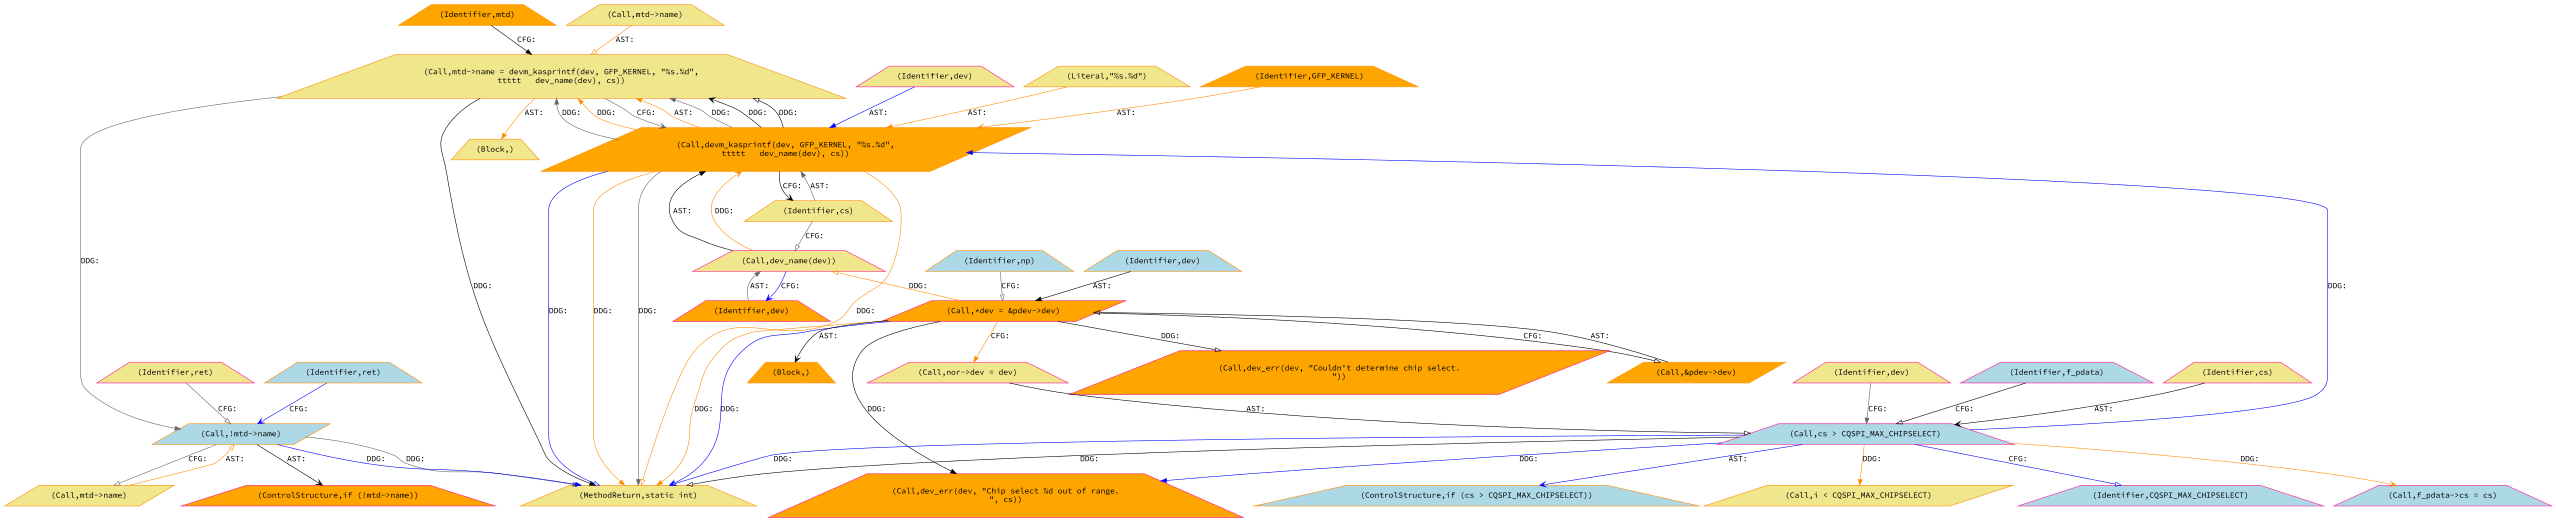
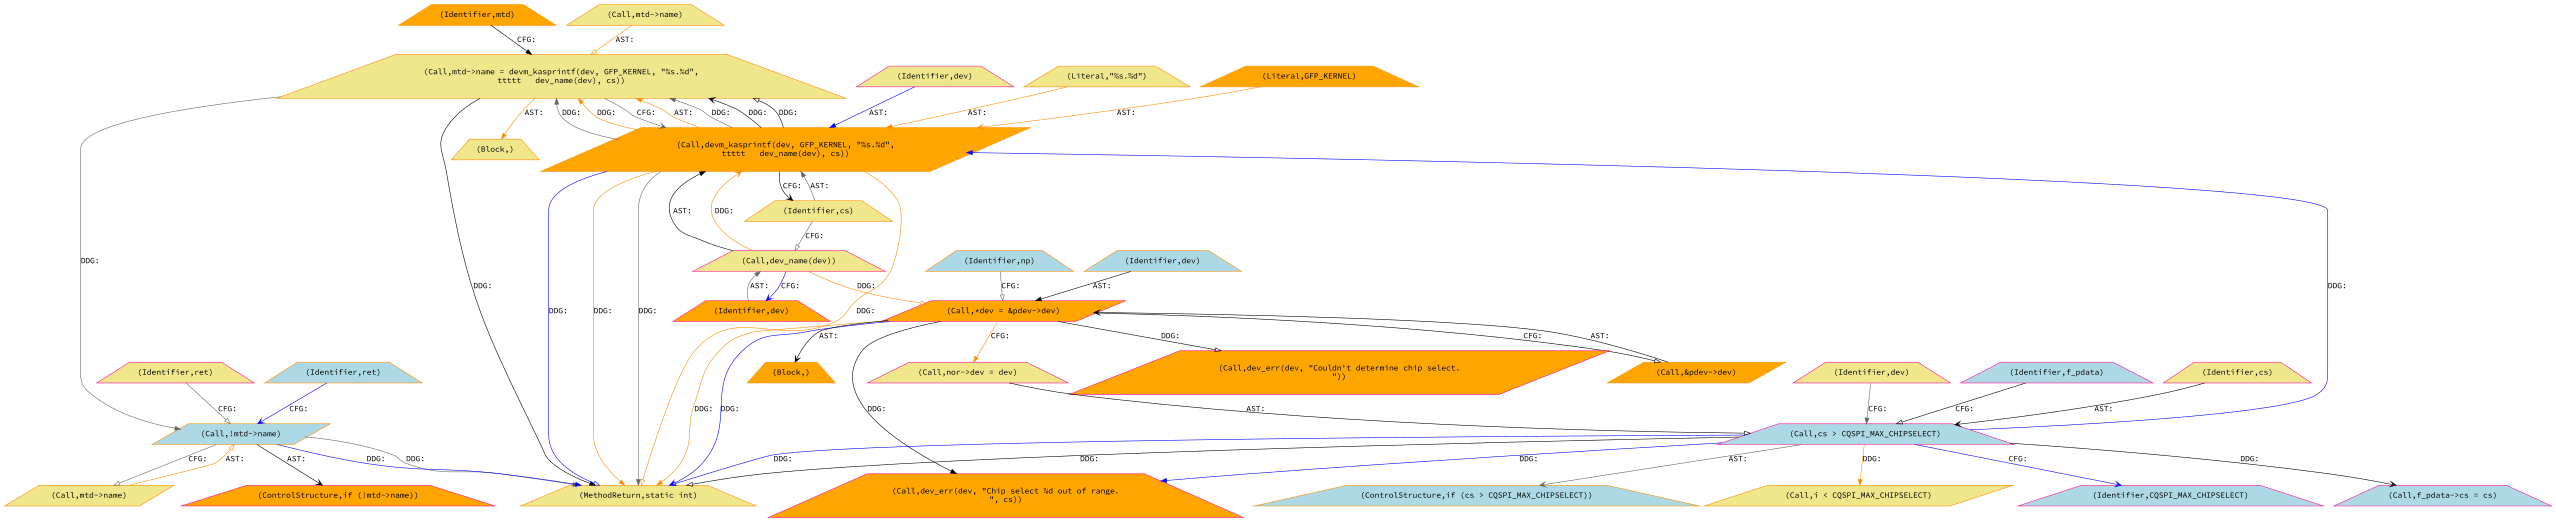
(1309, 76) -> (1309, 76)
(899, 287) -> (860, 291)
(1386, 320) -> (1386, 320)
(2201, 459) -> (2201, 459)
(1674, 464) -> (1674, 464)
(2015, 464) -> (2015, 464)
